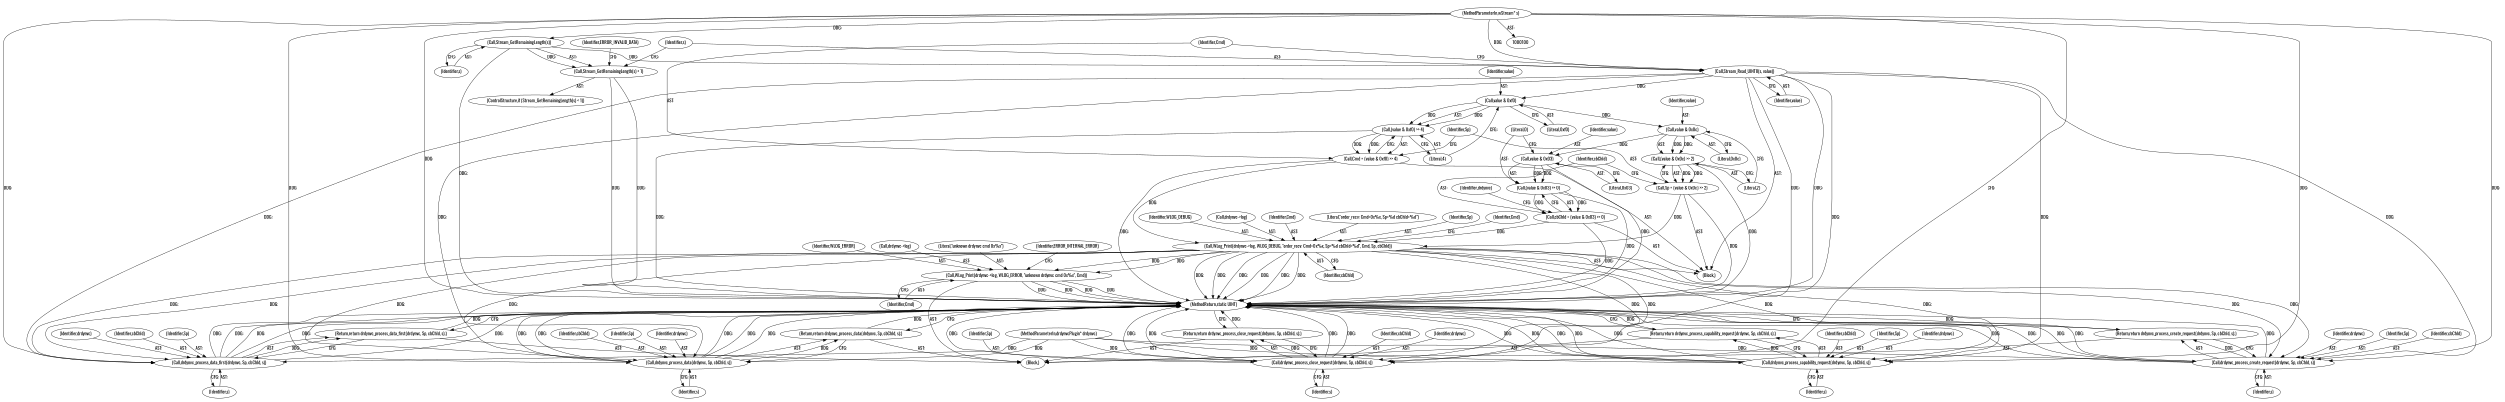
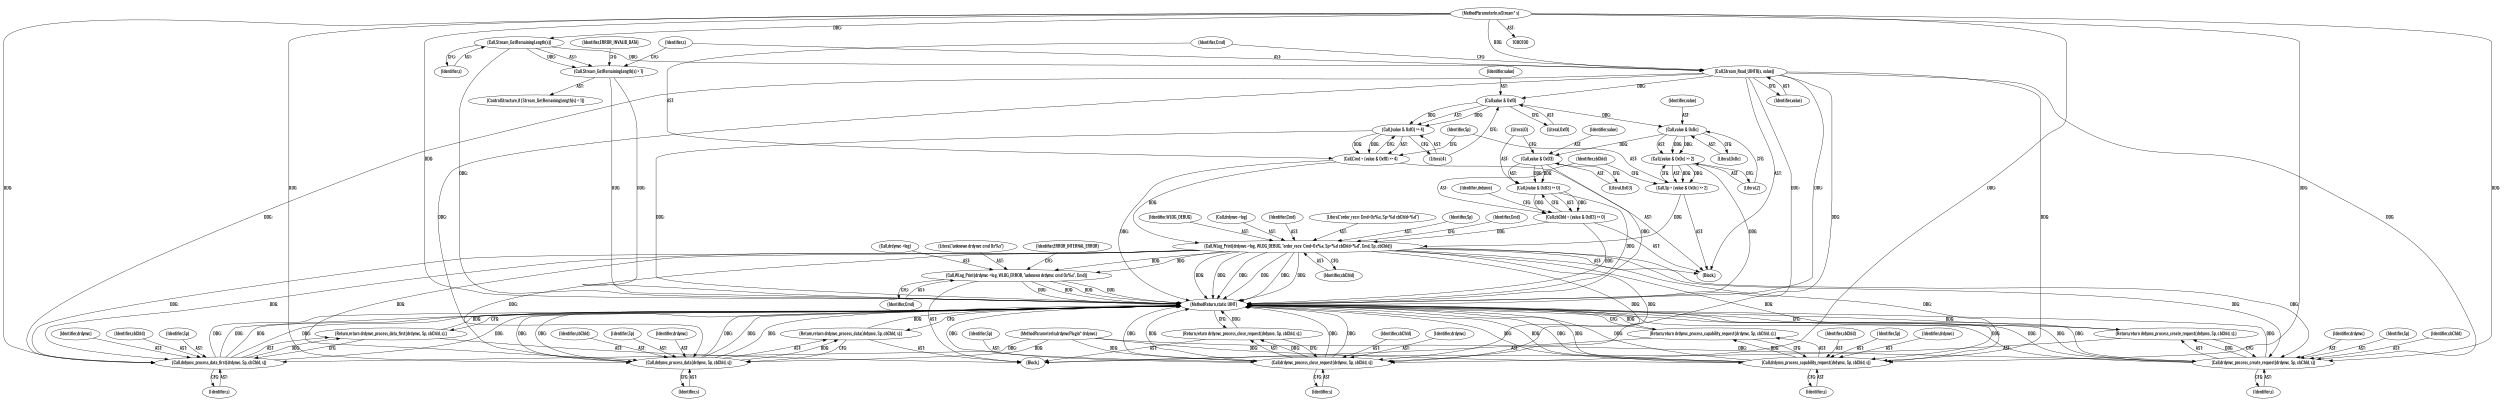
(1992, 188) -> (1992, 188)
(834, 247) -> none
(1641, 294) -> none
